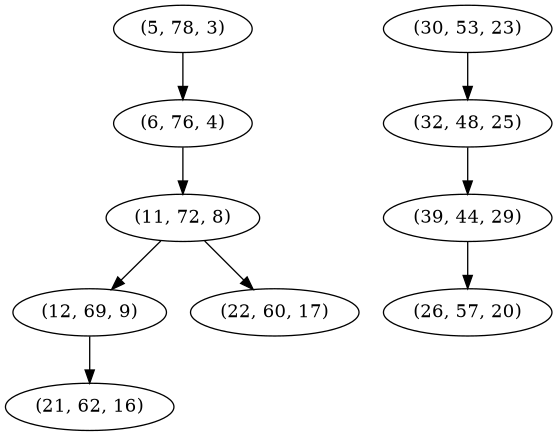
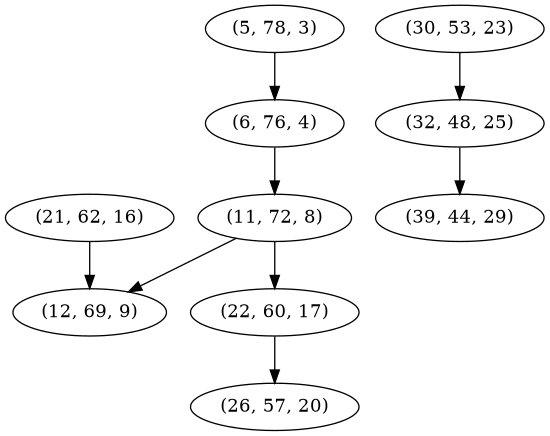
(468, 259) -> (275, 353)
(90, 353) -> (90, 259)
